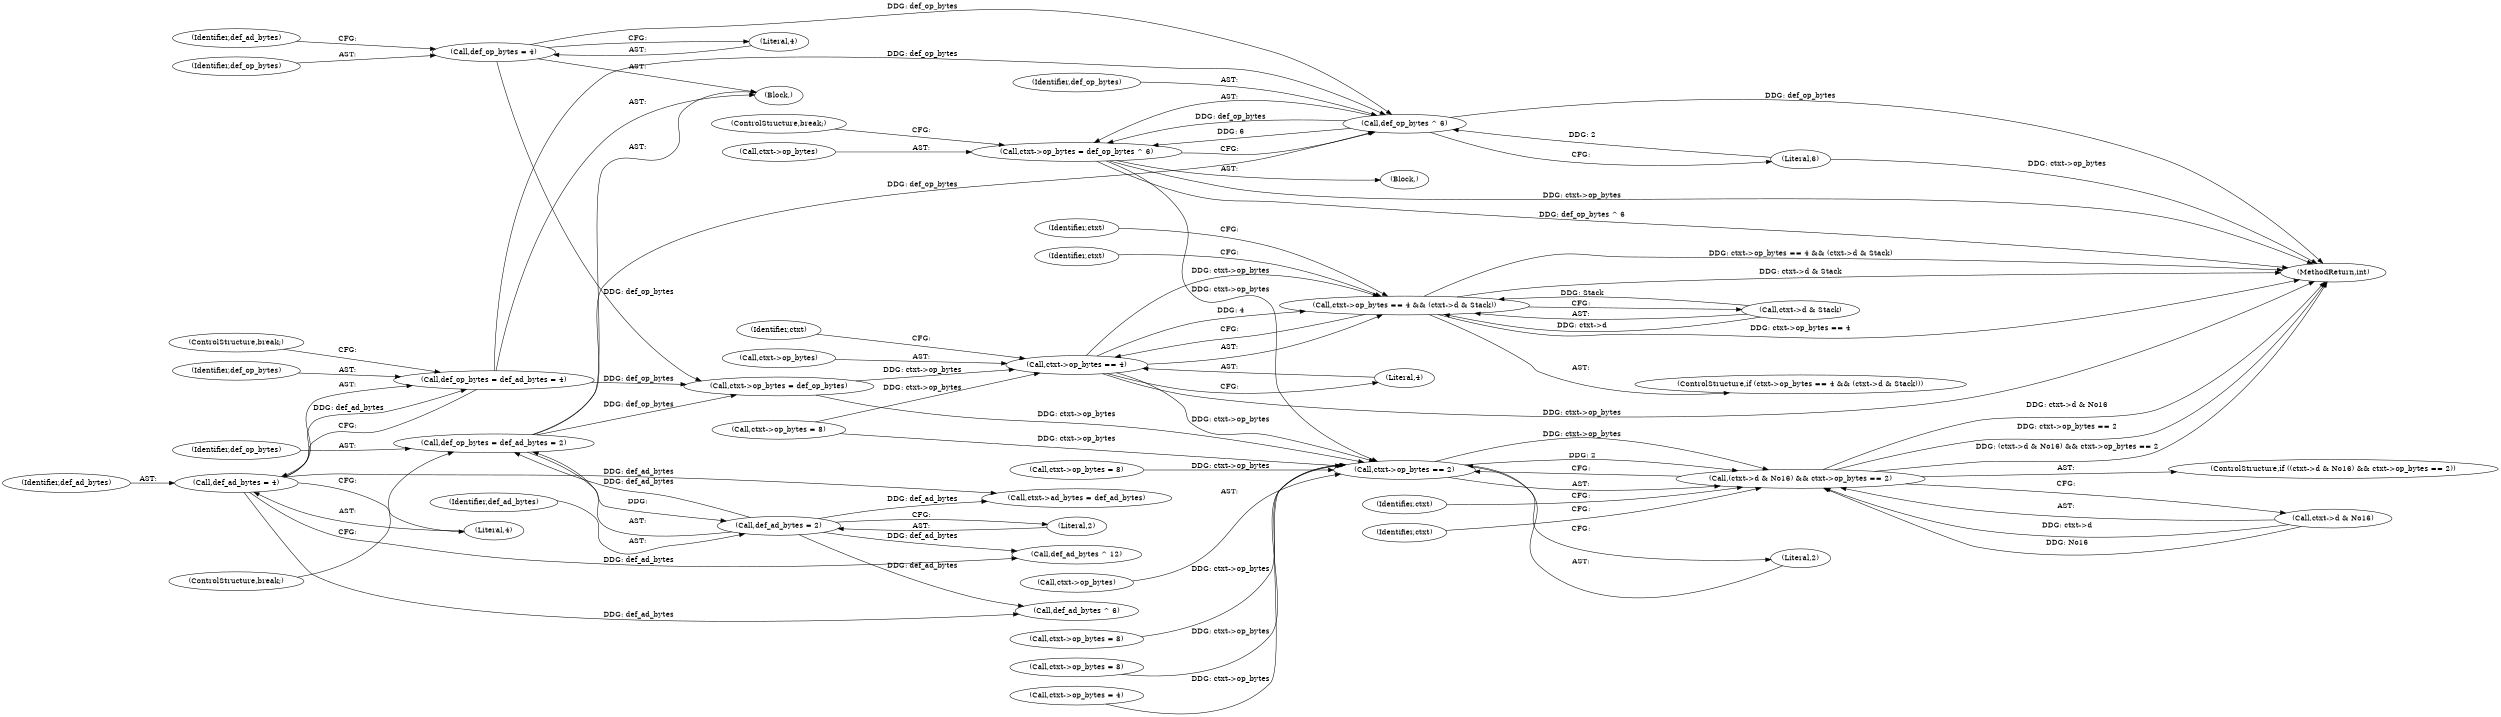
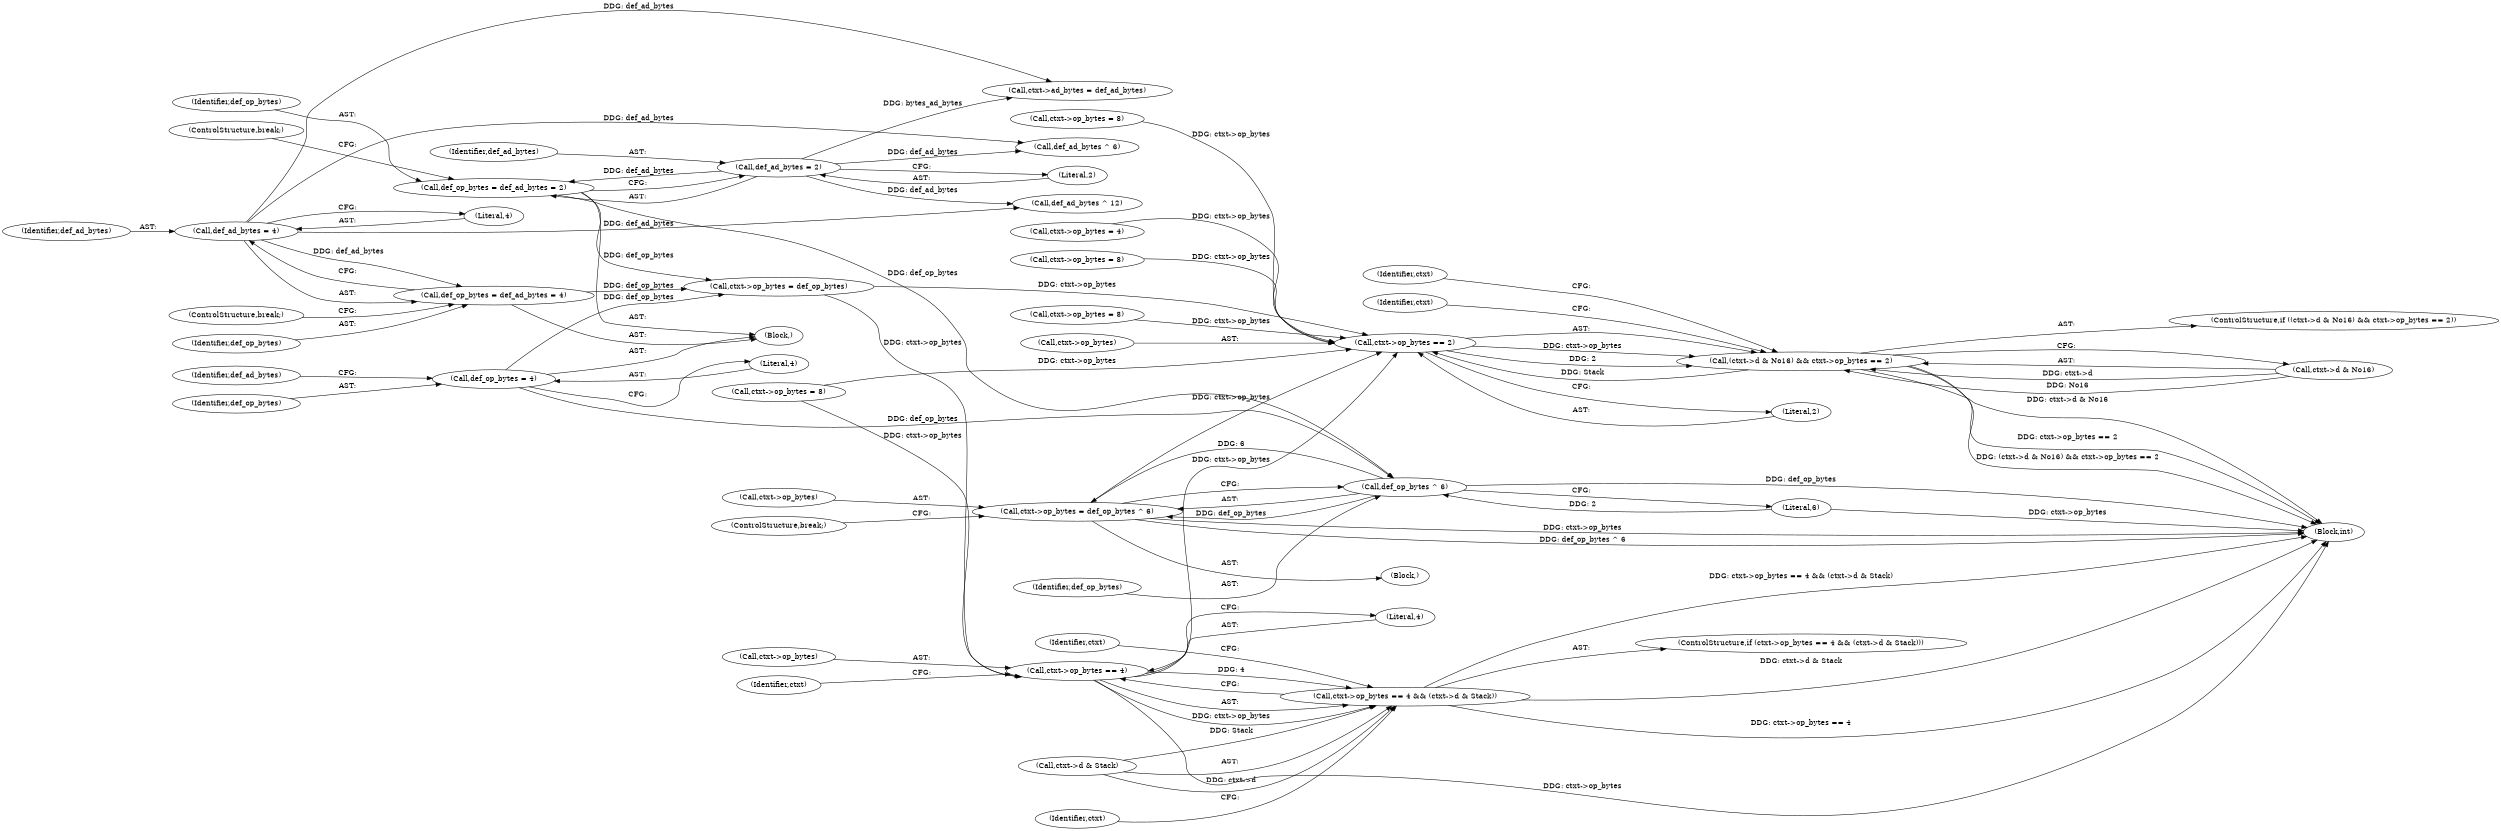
(833, 57) -> none
(2333, 273) -> (2334, 532)
(1632, 308) -> none
(1582, 469) -> (1583, 373)
(923, 499) -> (923, 104)
(639, 502) -> (639, 183)
